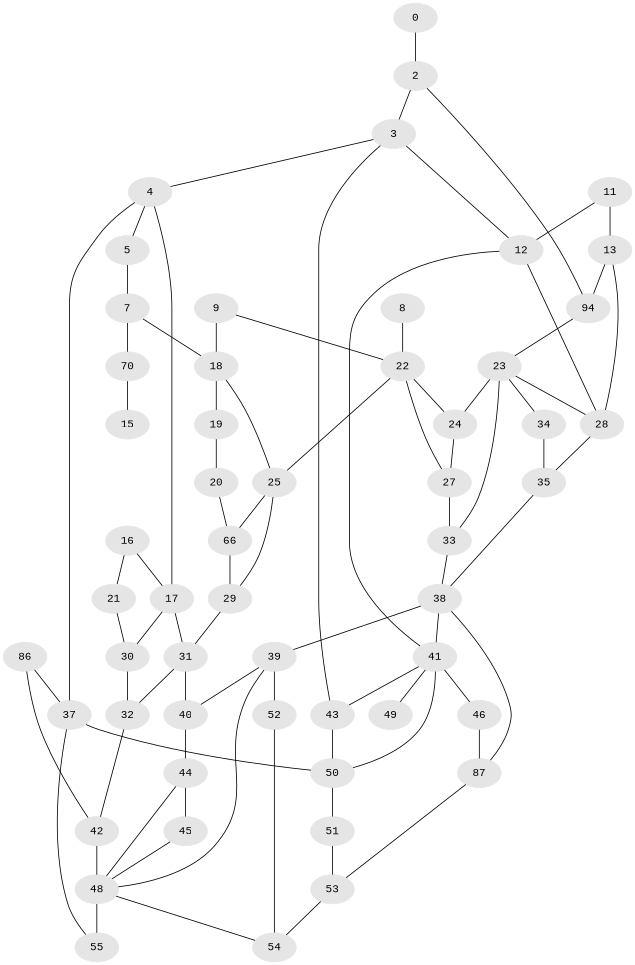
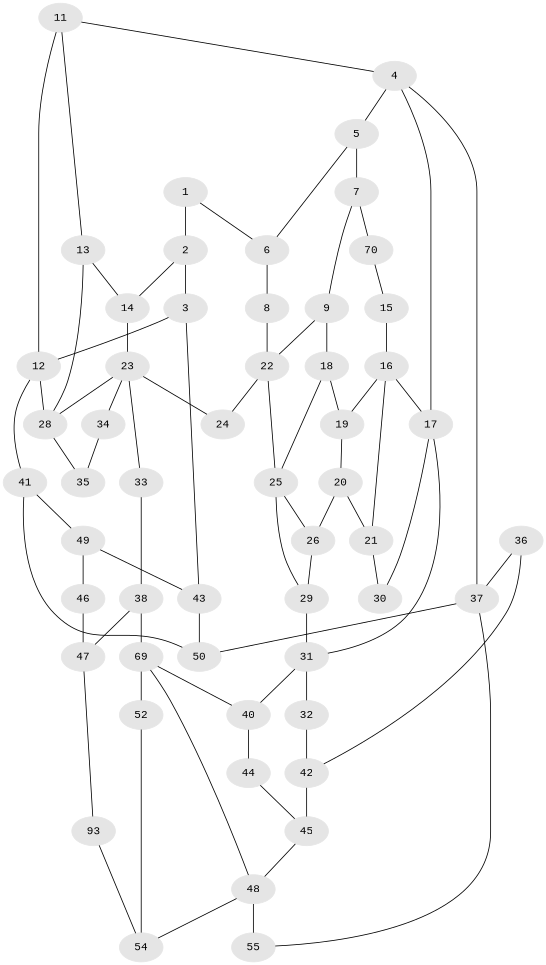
(416, 18) -> (186, 192)
(272, 163) -> (228, 47)
none -> (267, 250)
(588, 308) -> (127, 308)
(166, 334) -> (339, 249)
none -> (387, 337)
none -> (364, 395)
(449, 483) -> none
none -> (356, 512)
(230, 541) -> (313, 541)
(492, 541) -> none
(437, 628) -> none
(25, 657) -> (521, 541)
(274, 657) -> (141, 657)
(127, 686) -> none
(384, 686) -> (135, 567)
(457, 686) -> (83, 570)
(479, 773) -> (83, 657)
(141, 831) -> none
(332, 831) -> none
(97, 860) -> (307, 802)
(332, 889) -> (94, 831)
